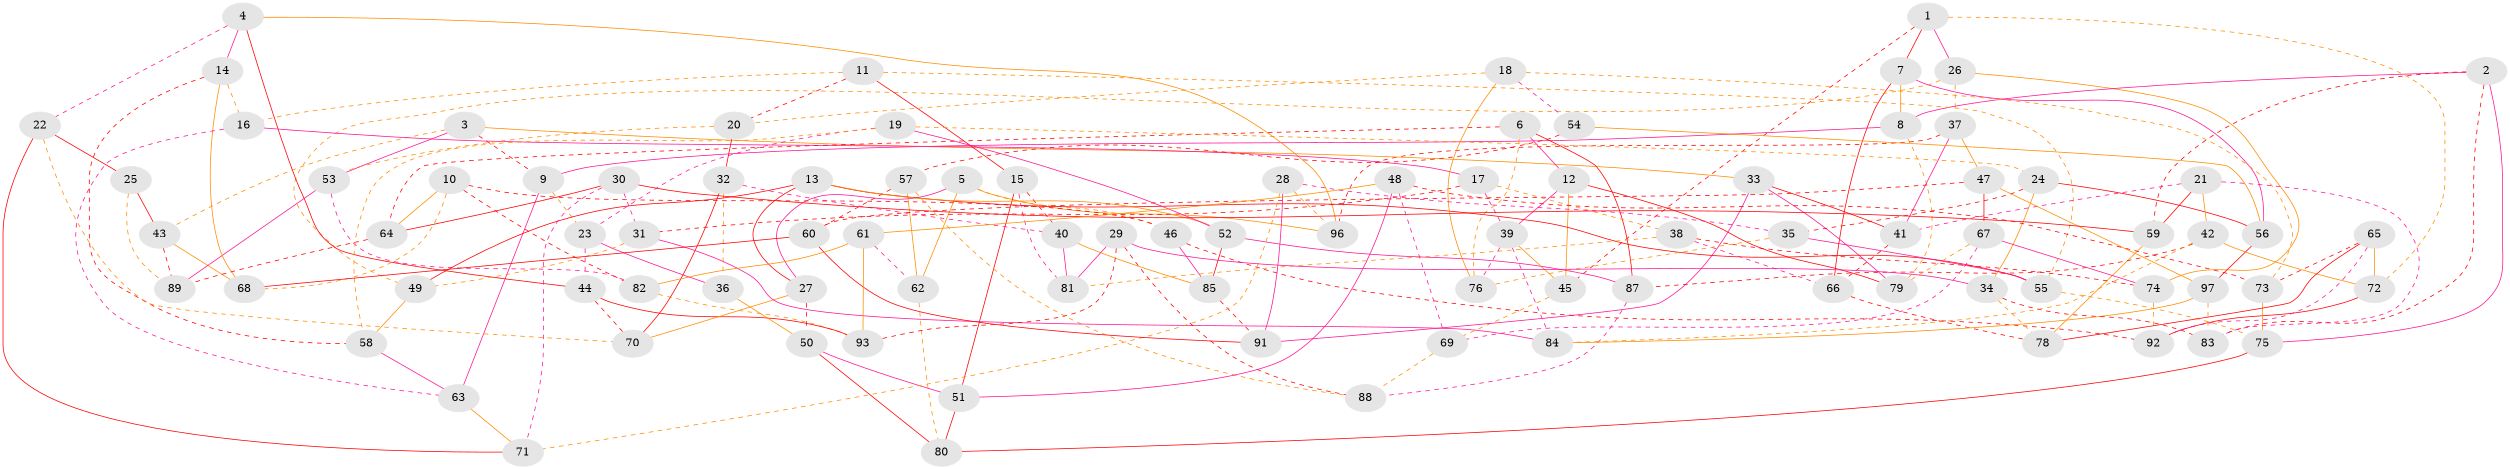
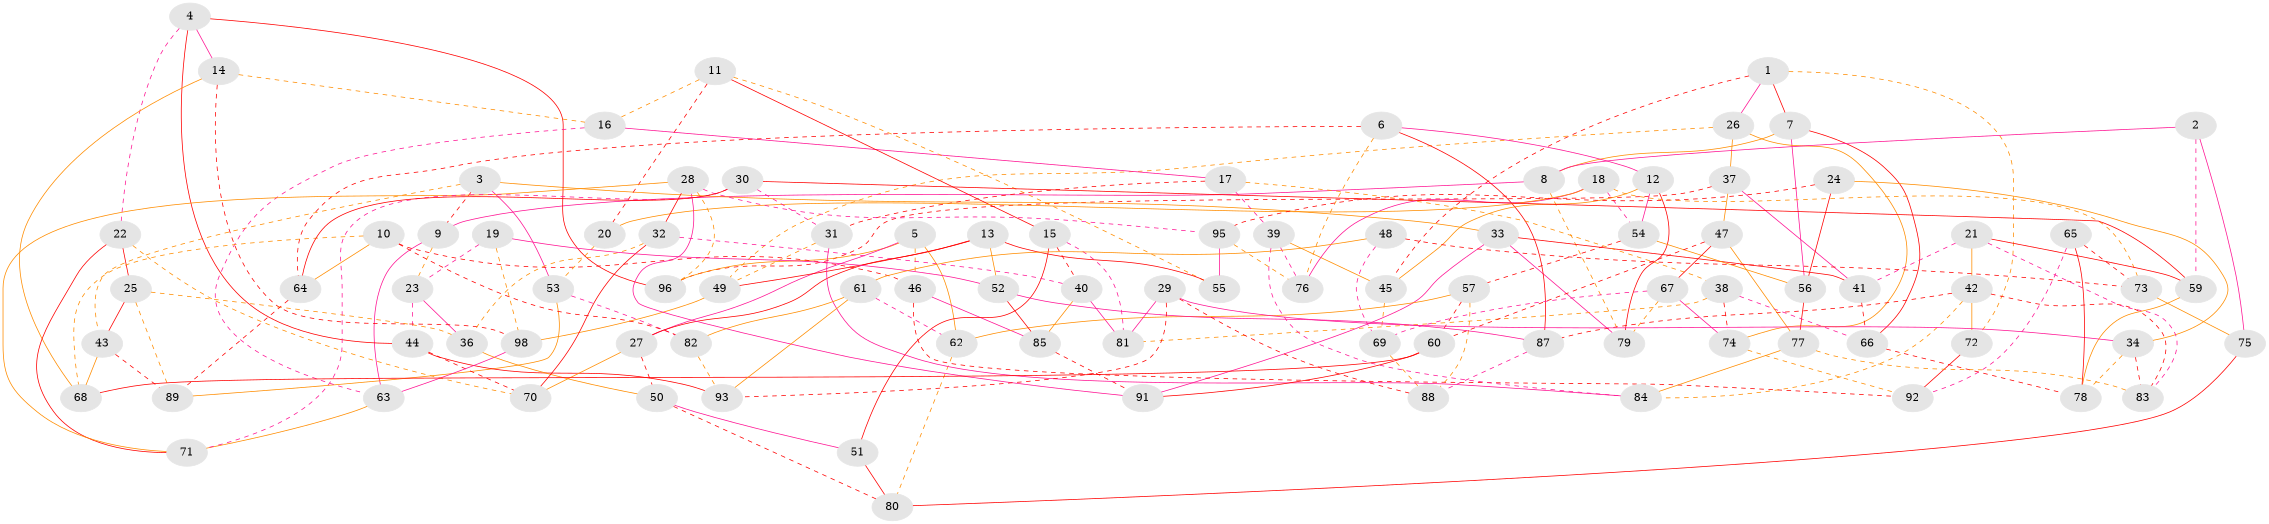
(829, 49) -> (499, 70)
(1120, 94) -> (1102, 207)
(1955, 100) -> (1731, 156)
(2283, 102) -> (2196, 207)
(1304, 137) -> none
(729, 153) -> (674, 207)
(1449, 181) -> (1433, 200)
(1538, 208) -> (1645, 212)
(252, 235) -> (348, 384)
(1789, 235) -> (1219, 235)
(2375, 262) -> none
(2208, 289) -> (1798, 344)
(2438, 292) -> (2103, 304)
none -> (302, 310)
(2165, 311) -> none
(366, 344) -> (522, 344)
(1246, 372) -> none
(952, 379) -> (183, 205)
(877, 400) -> (775, 453)
